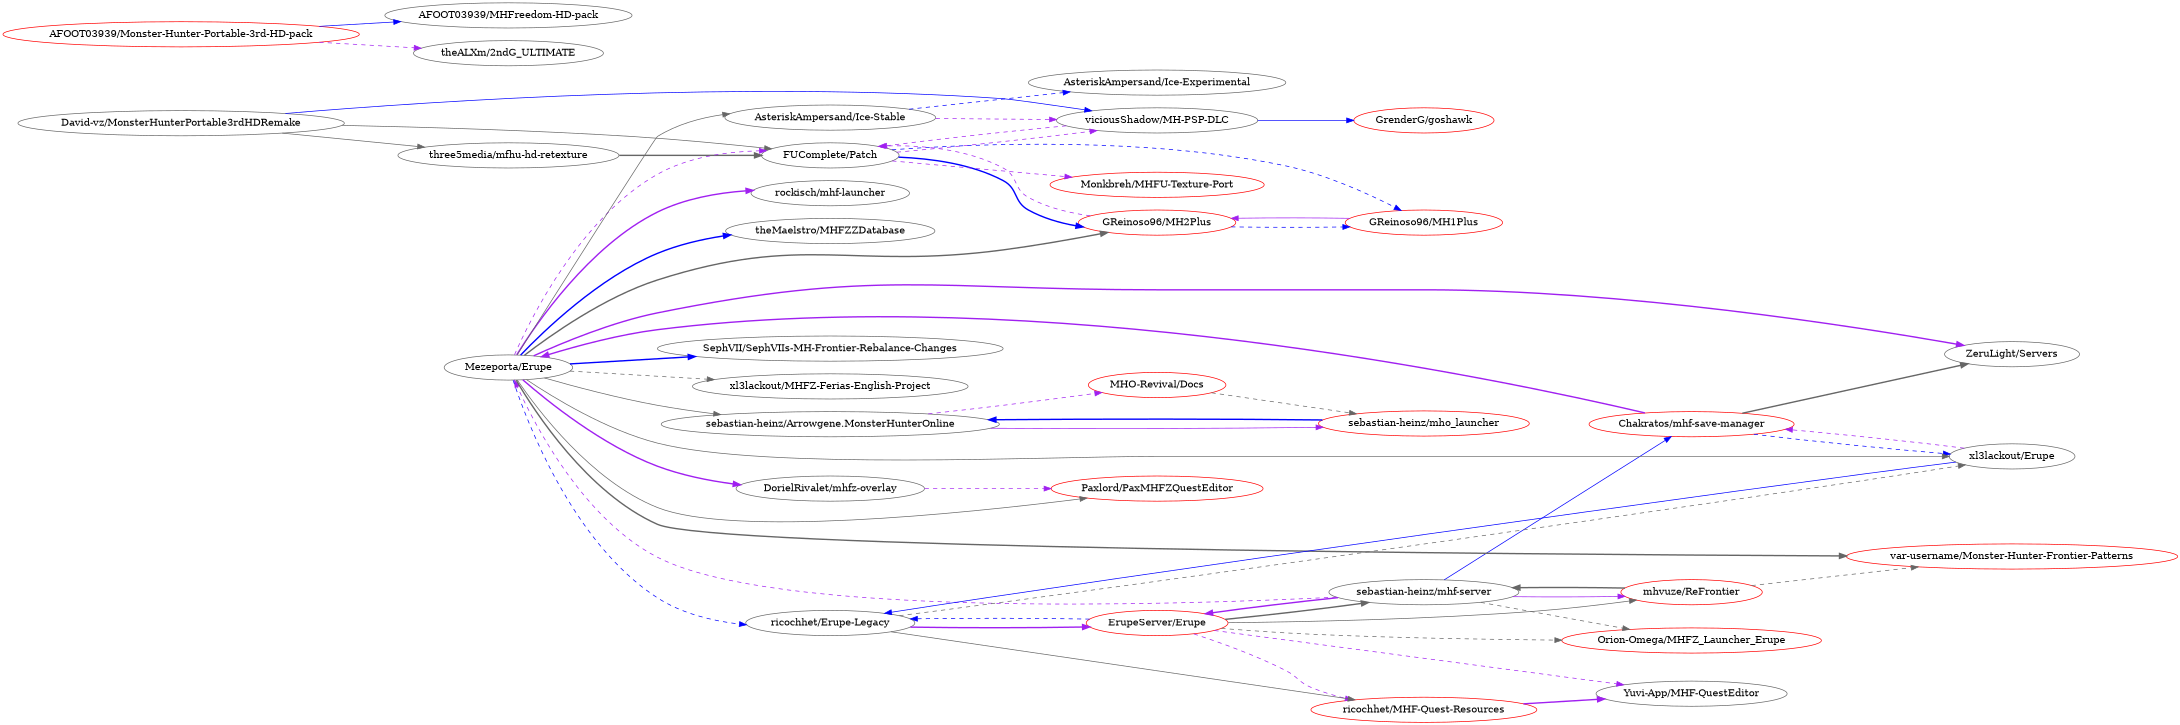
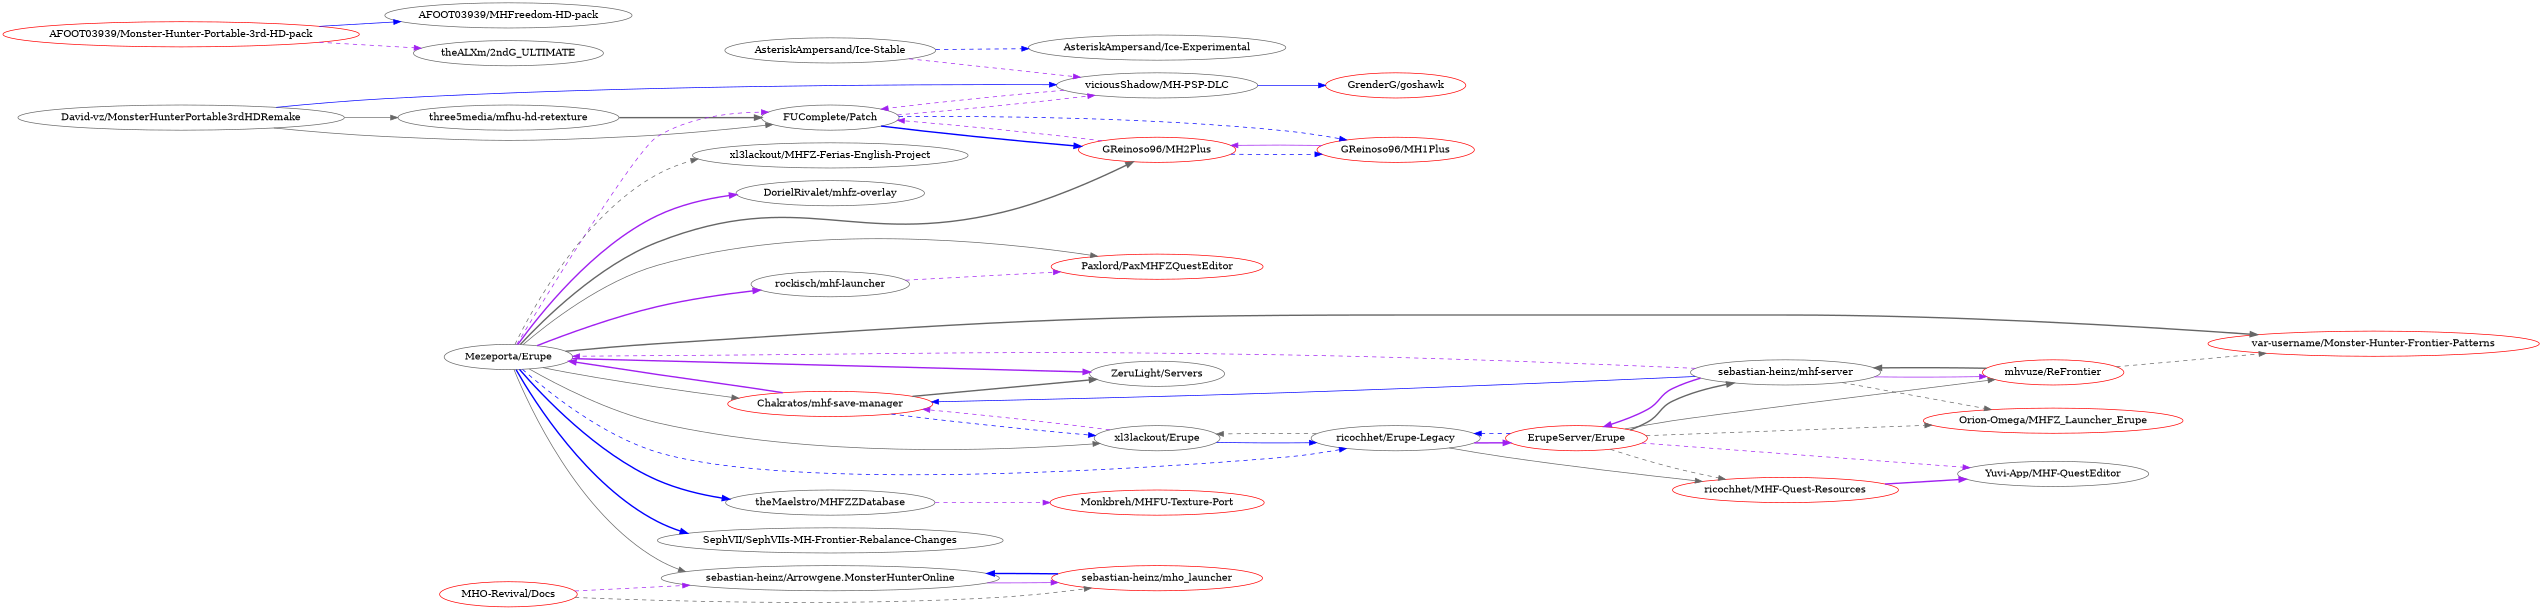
(991, 170) -> (989, 503)
(592, 237) -> (637, 384)
(1012, 404) -> (629, 588)
(984, 489) -> (979, 276)
(1271, 664) -> (1664, 465)
